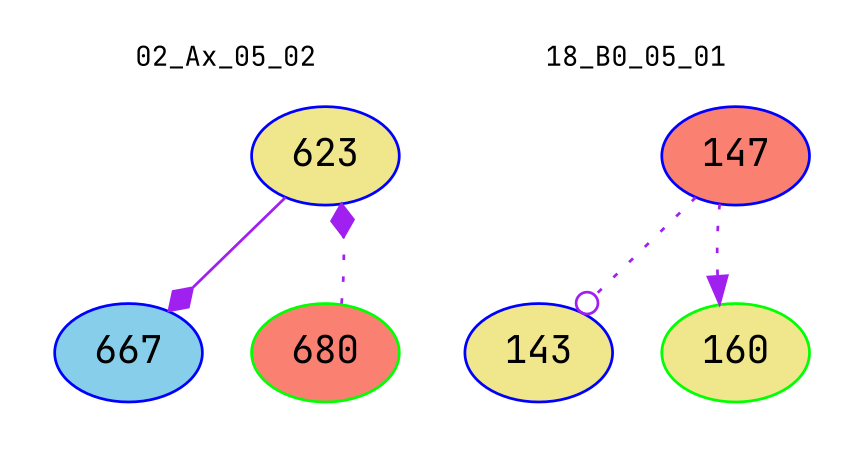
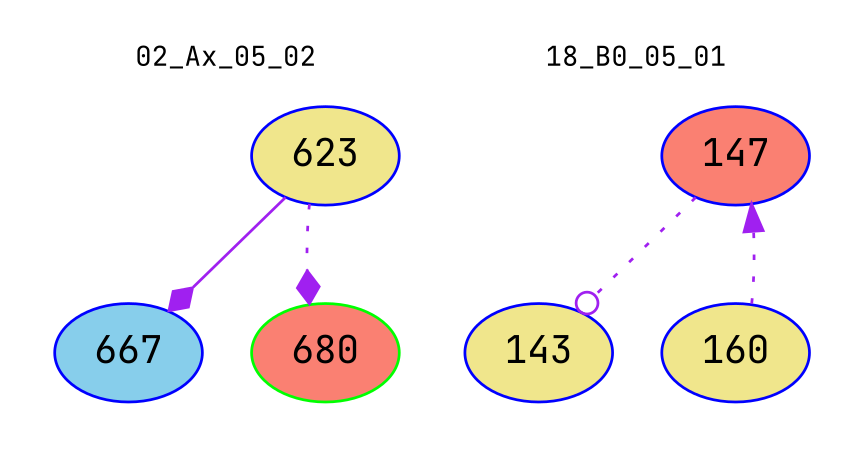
(717, 240) -> (754, 268)
(344, 270) -> (307, 237)
(736, 353) -> (736, 353)
